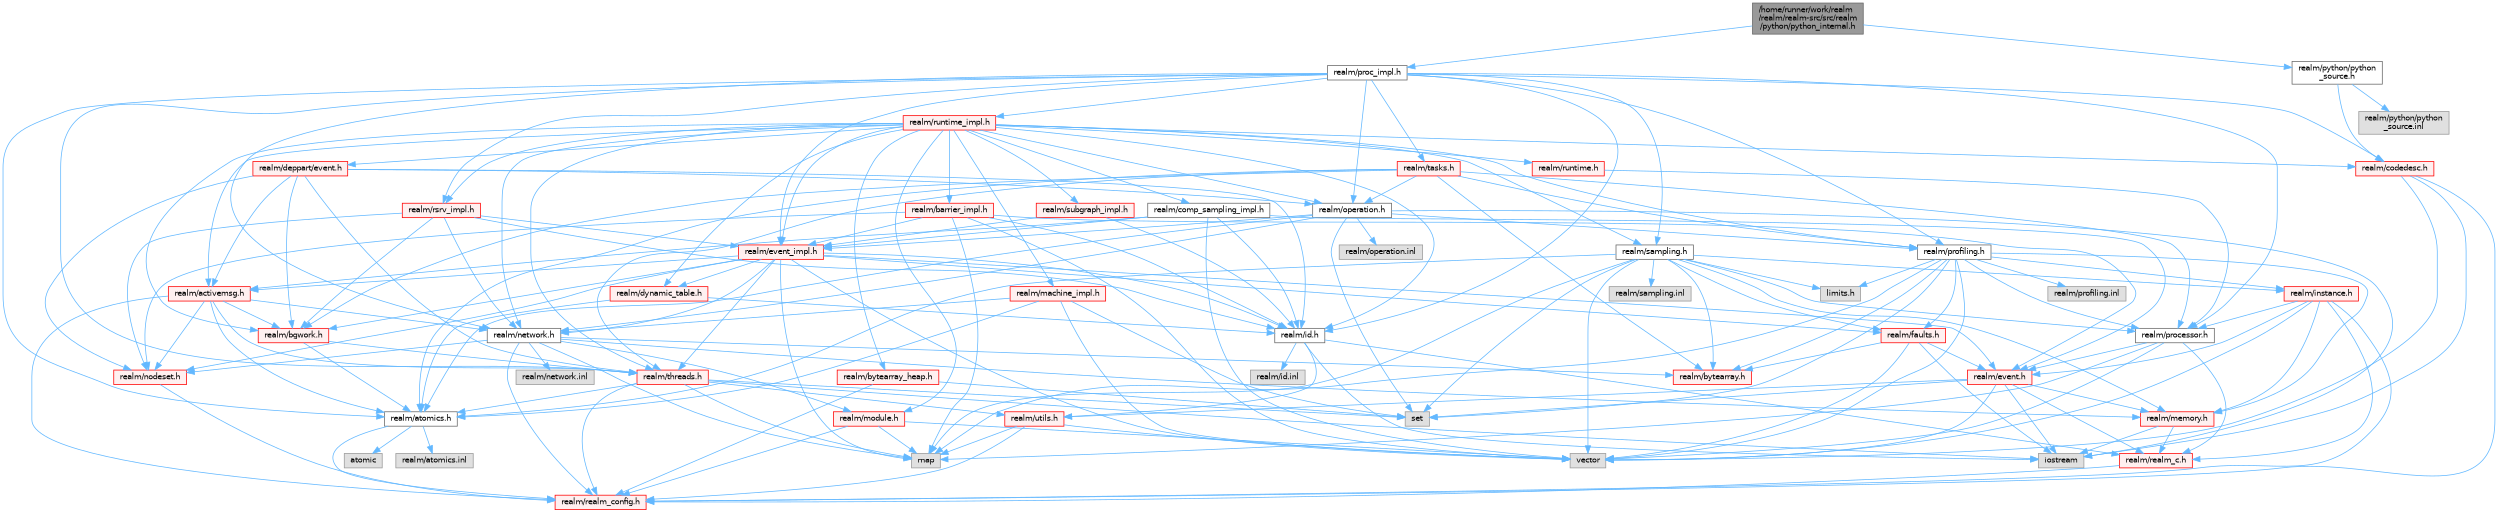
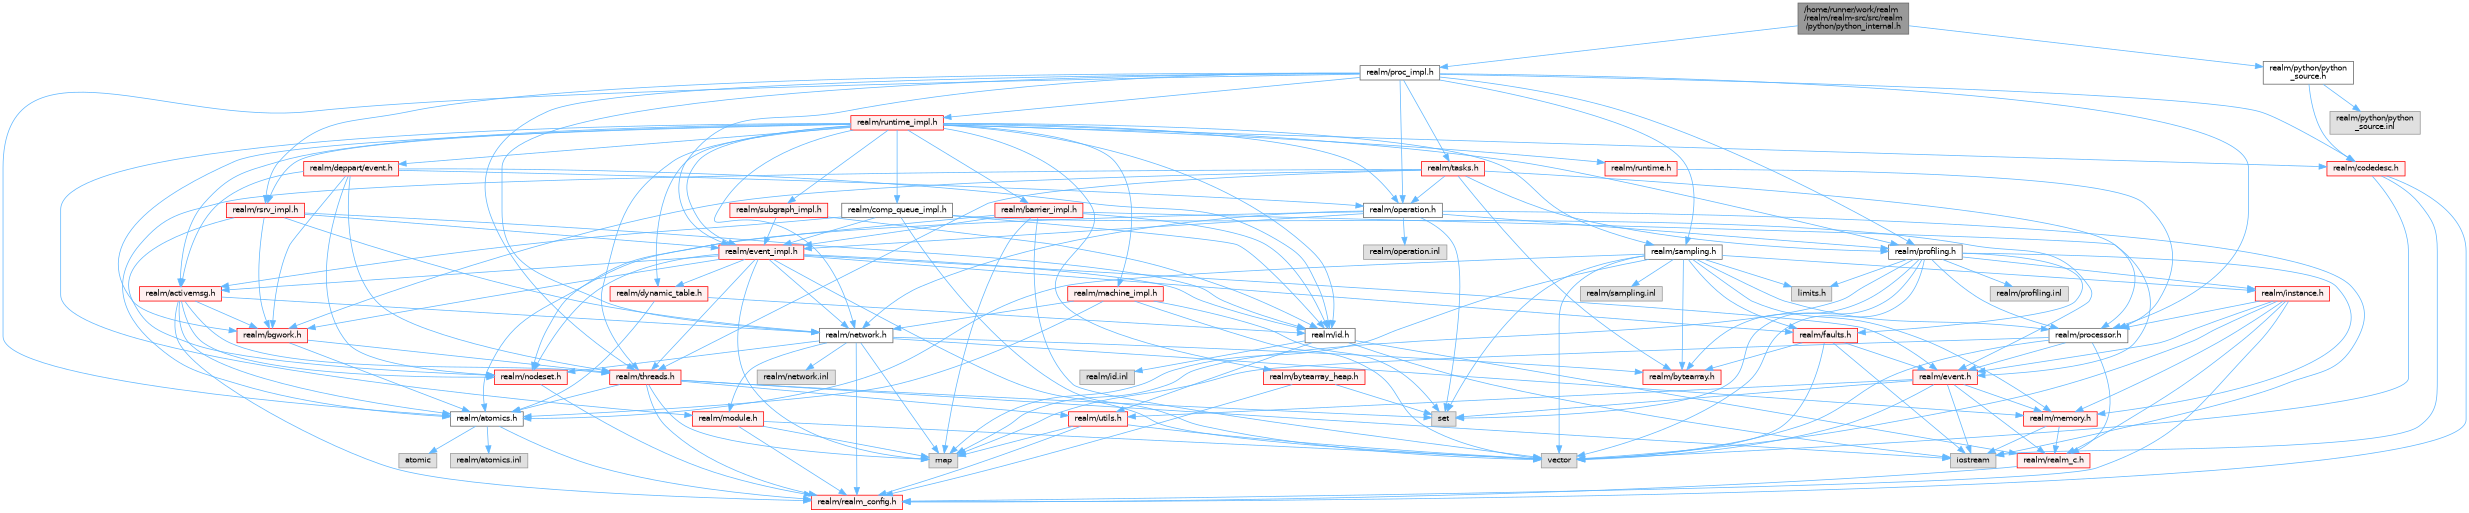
(1601, 190) -> none
(1209, 210) -> (897, 210)
